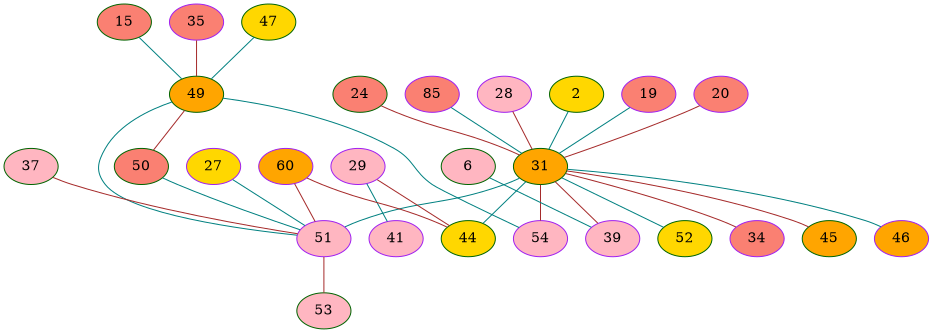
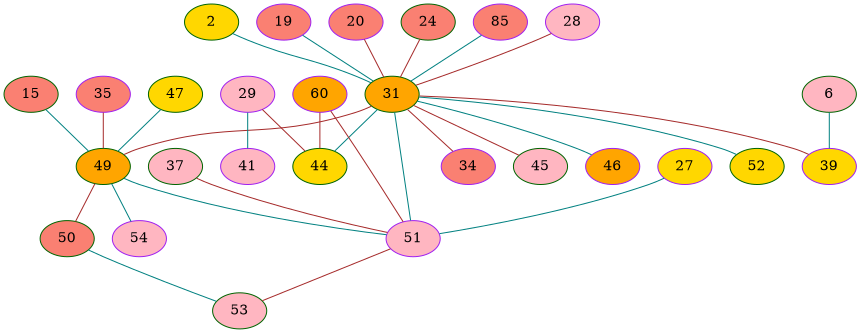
(540, 196) -> (254, 130)
(231, 205) -> (152, 277)
(613, 239) -> (829, 166)
(829, 239) -> (540, 166)
